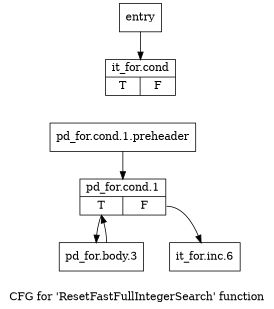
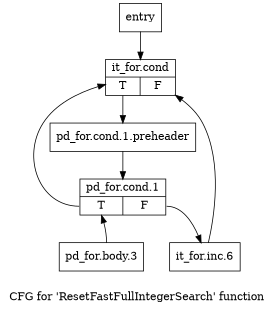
none -> (123, 105)
none -> (214, 167)
(98, 225) -> (35, 143)
